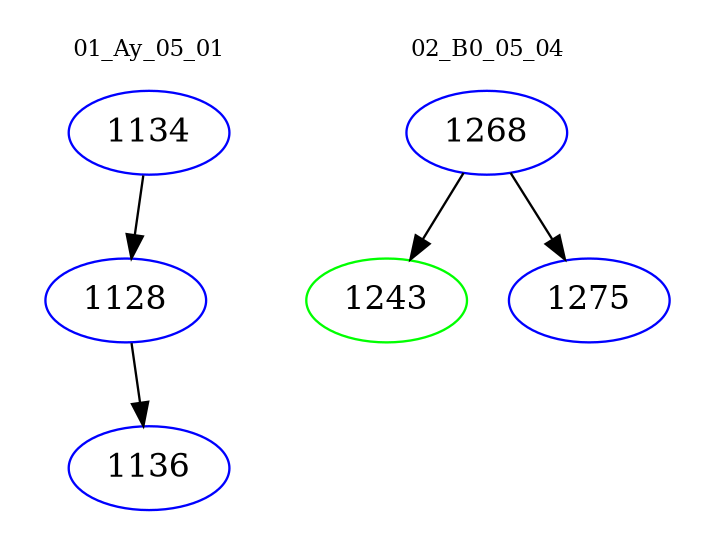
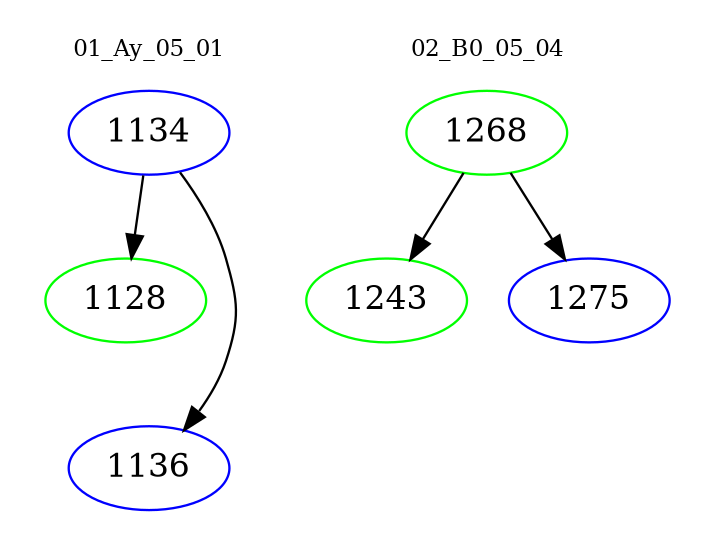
(487, 133) -> (487, 133)
(126, 300) -> (126, 300)
(136, 373) -> (234, 289)
